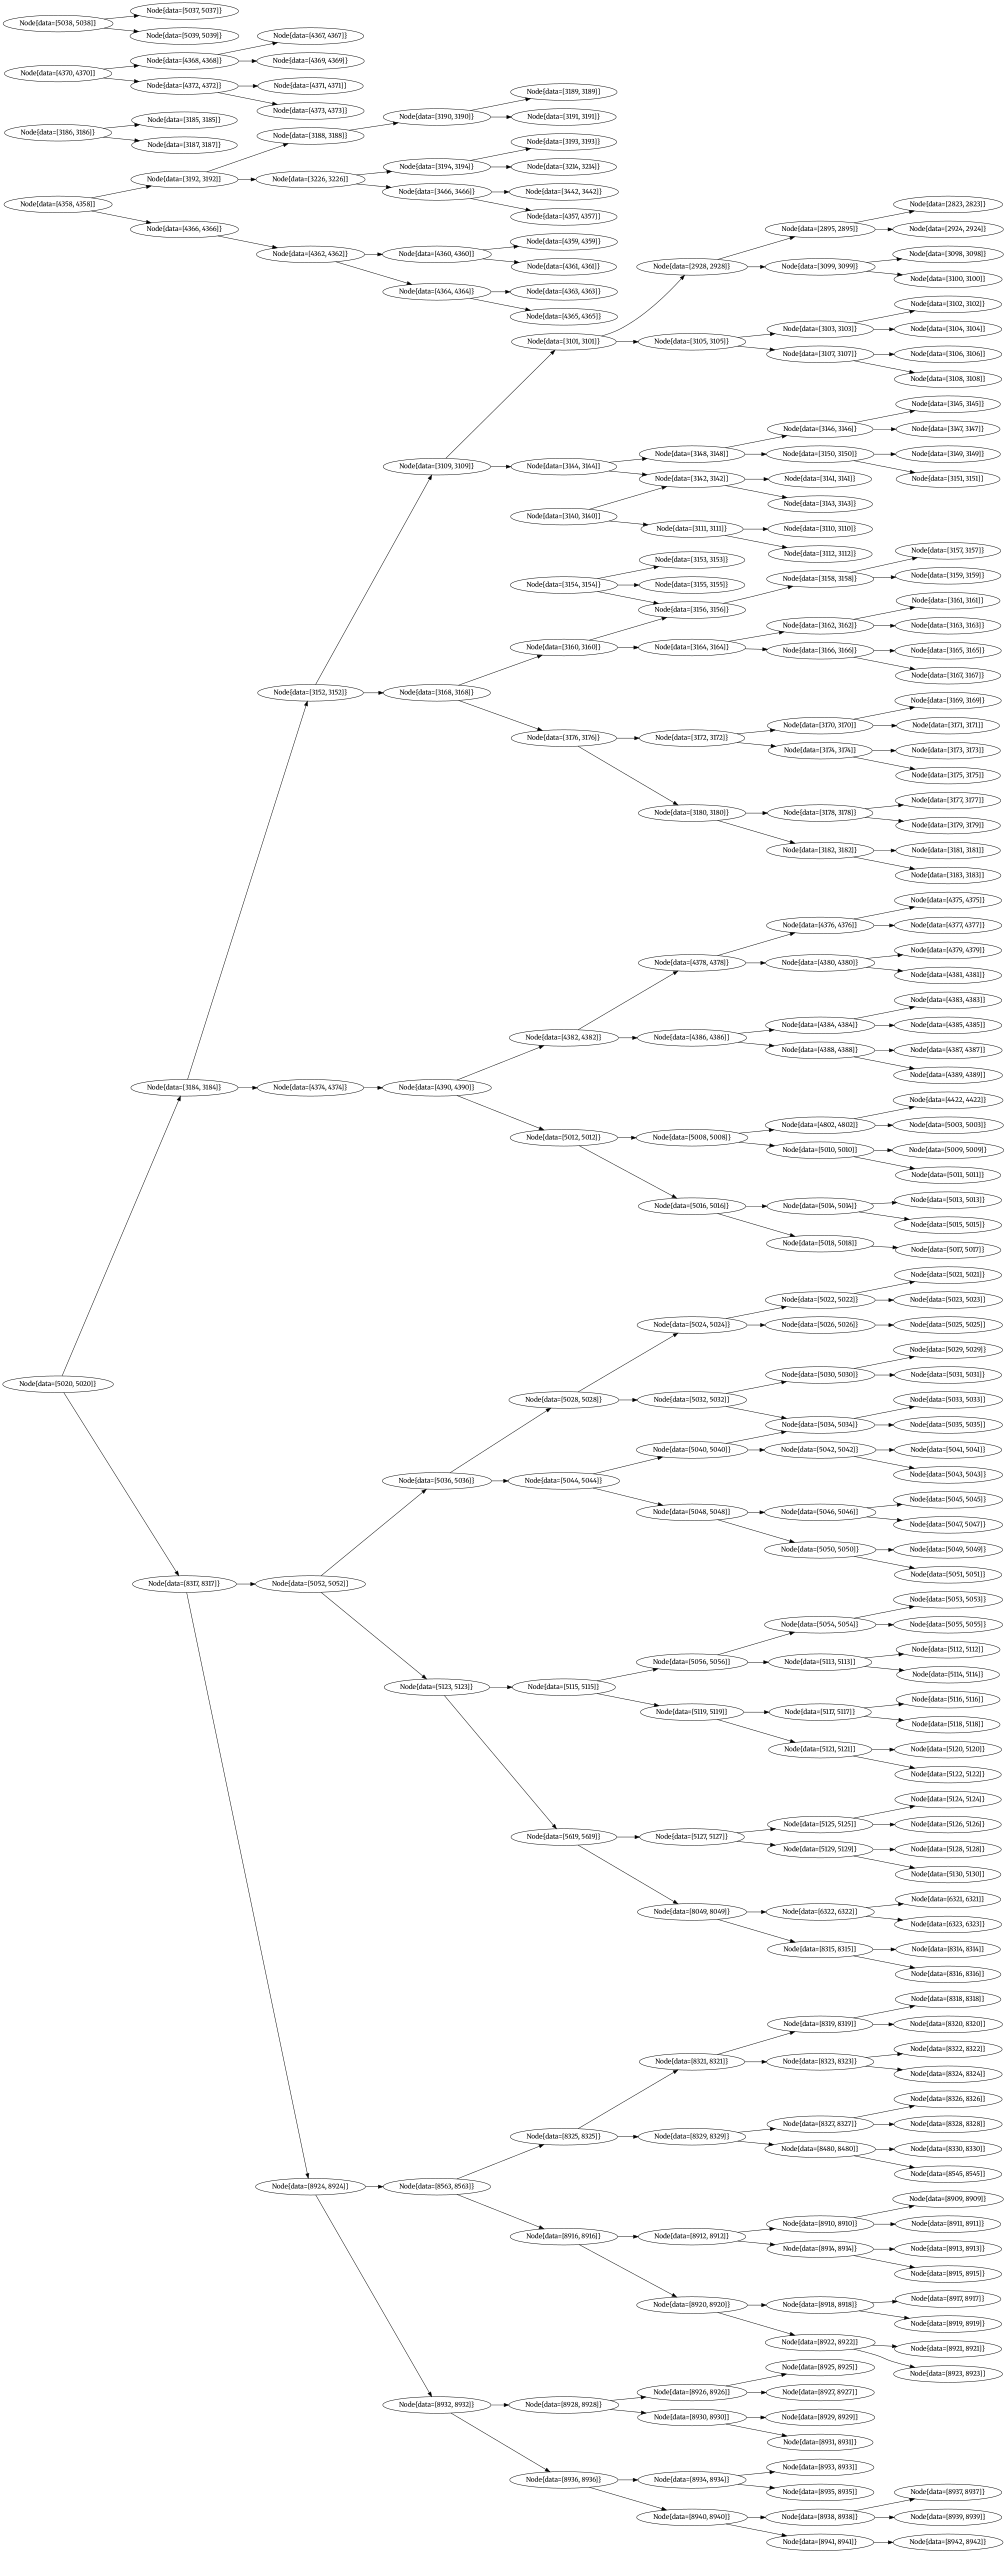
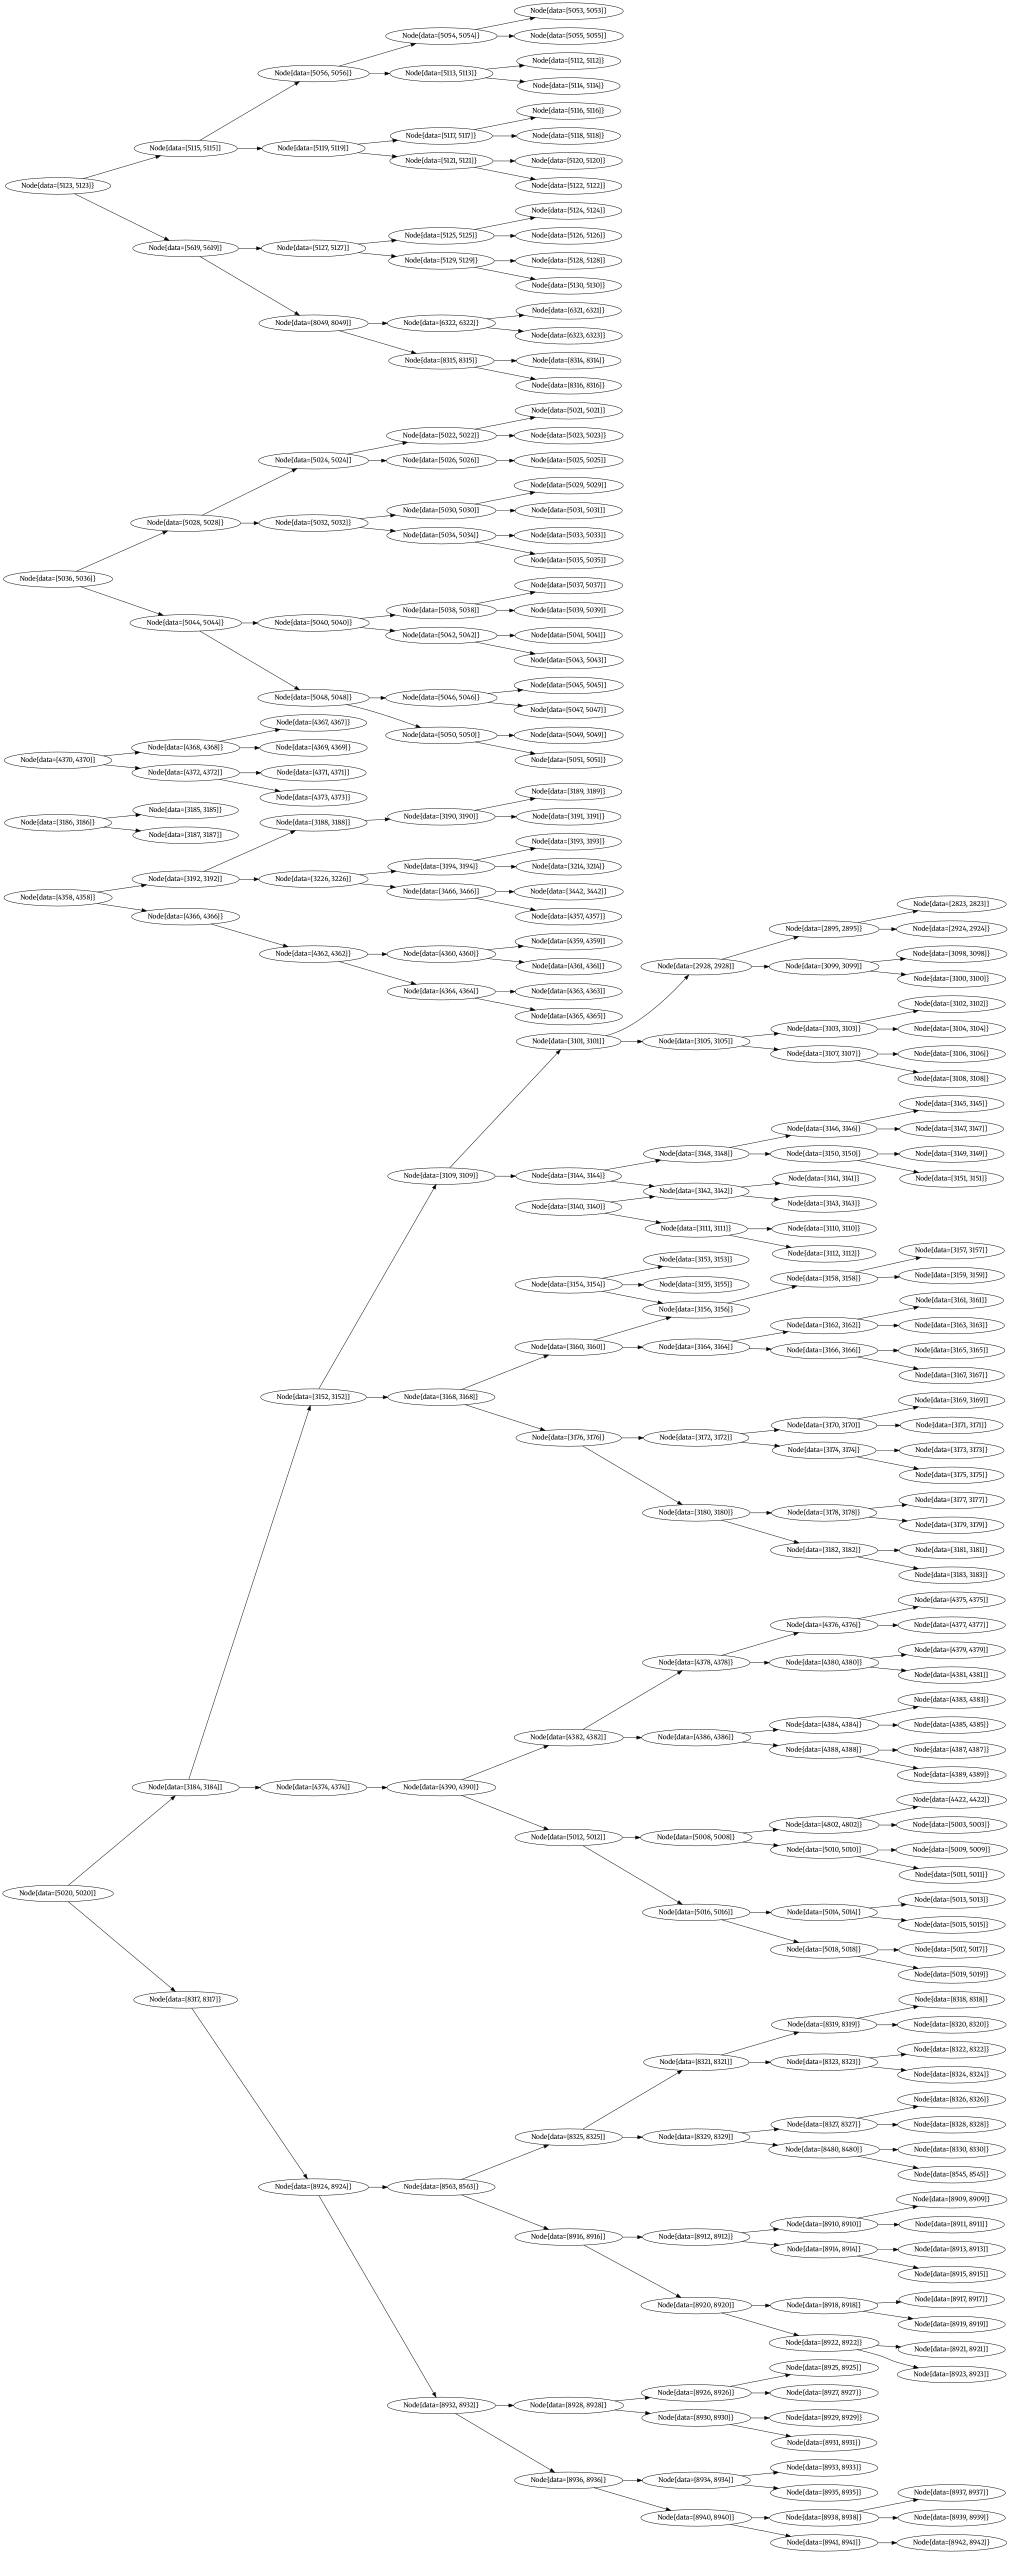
(754, 1438) -> (375, 617)
(311, 1584) -> none
none -> (952, 1975)
